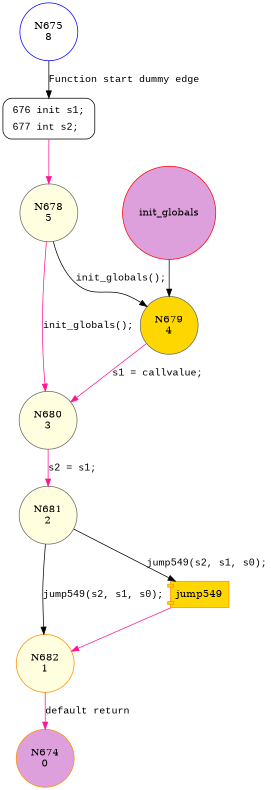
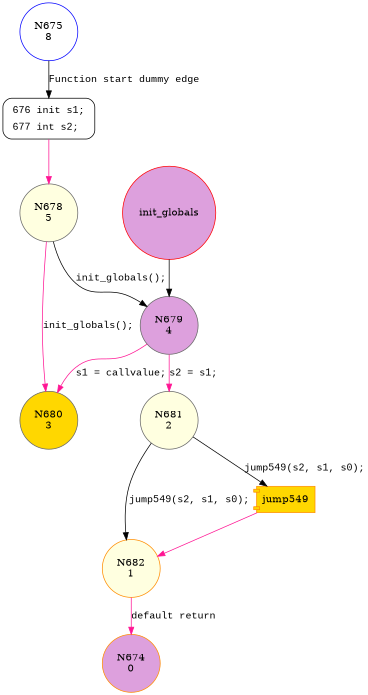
(169, 325) -> (169, 325)
(48, 420) -> (49, 420)
(48, 464) -> (169, 369)
